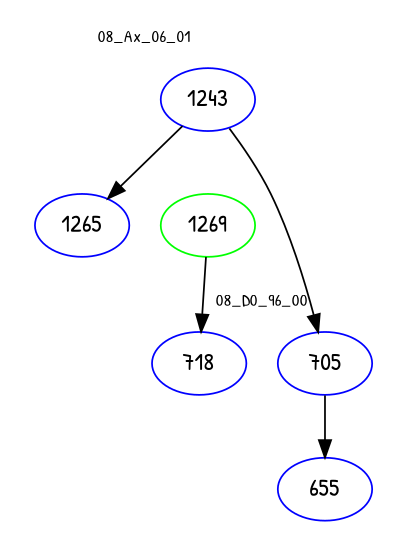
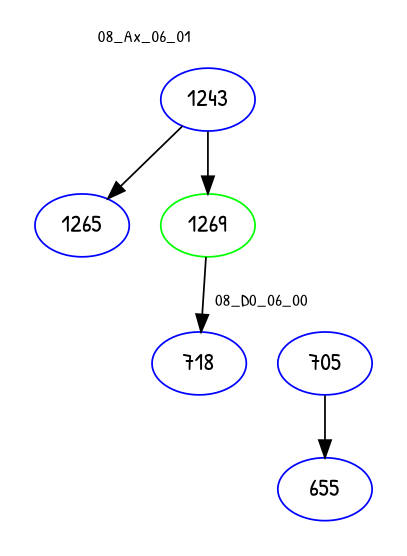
(281, 217) -> (208, 154)
(262, 301) -> (262, 301)
